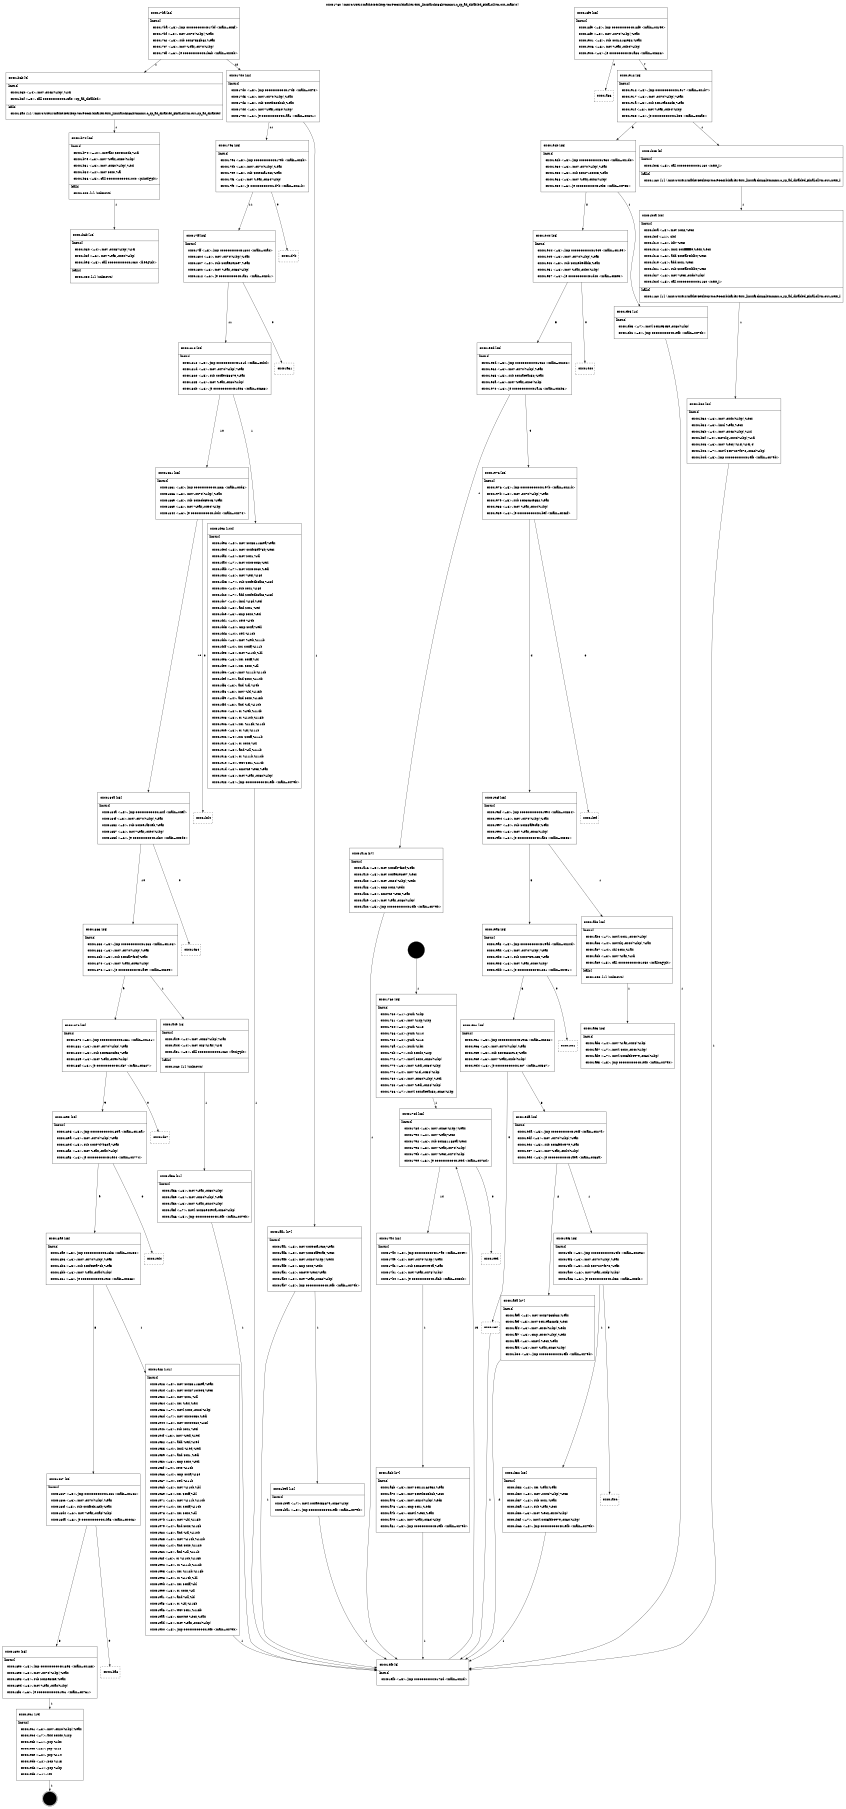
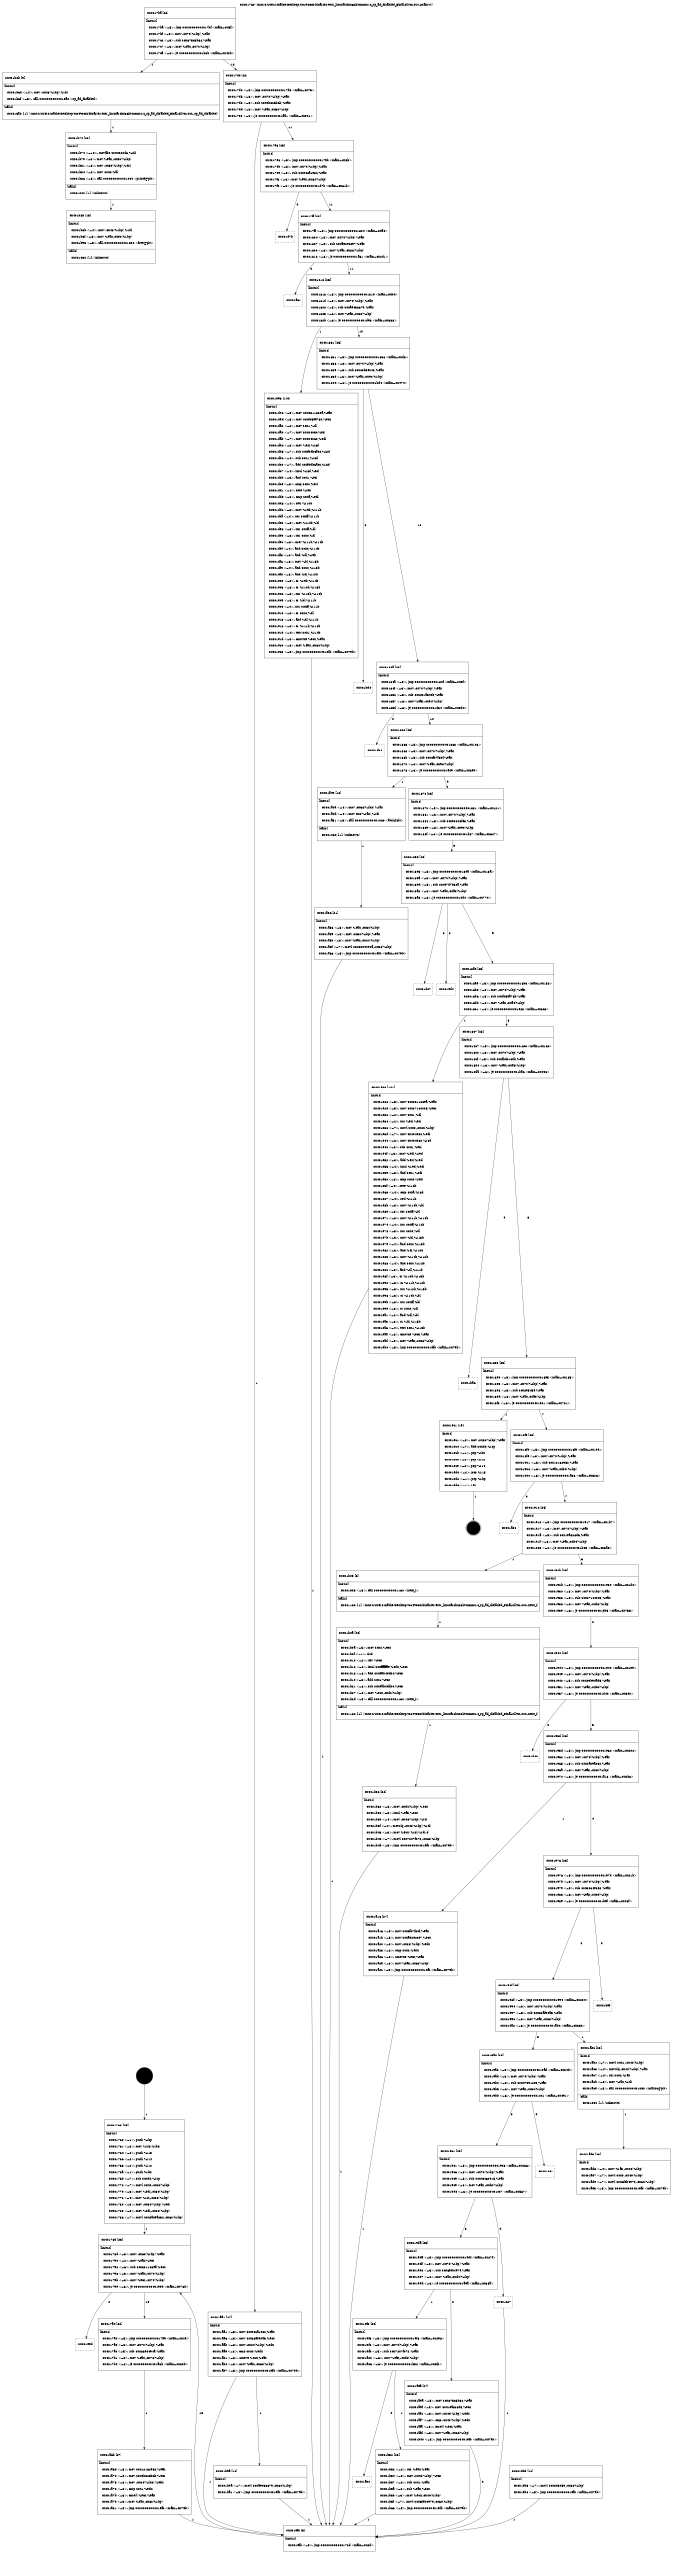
(634, 247) -> none
(144, 1100) -> (434, 943)
none -> (542, 1419)
